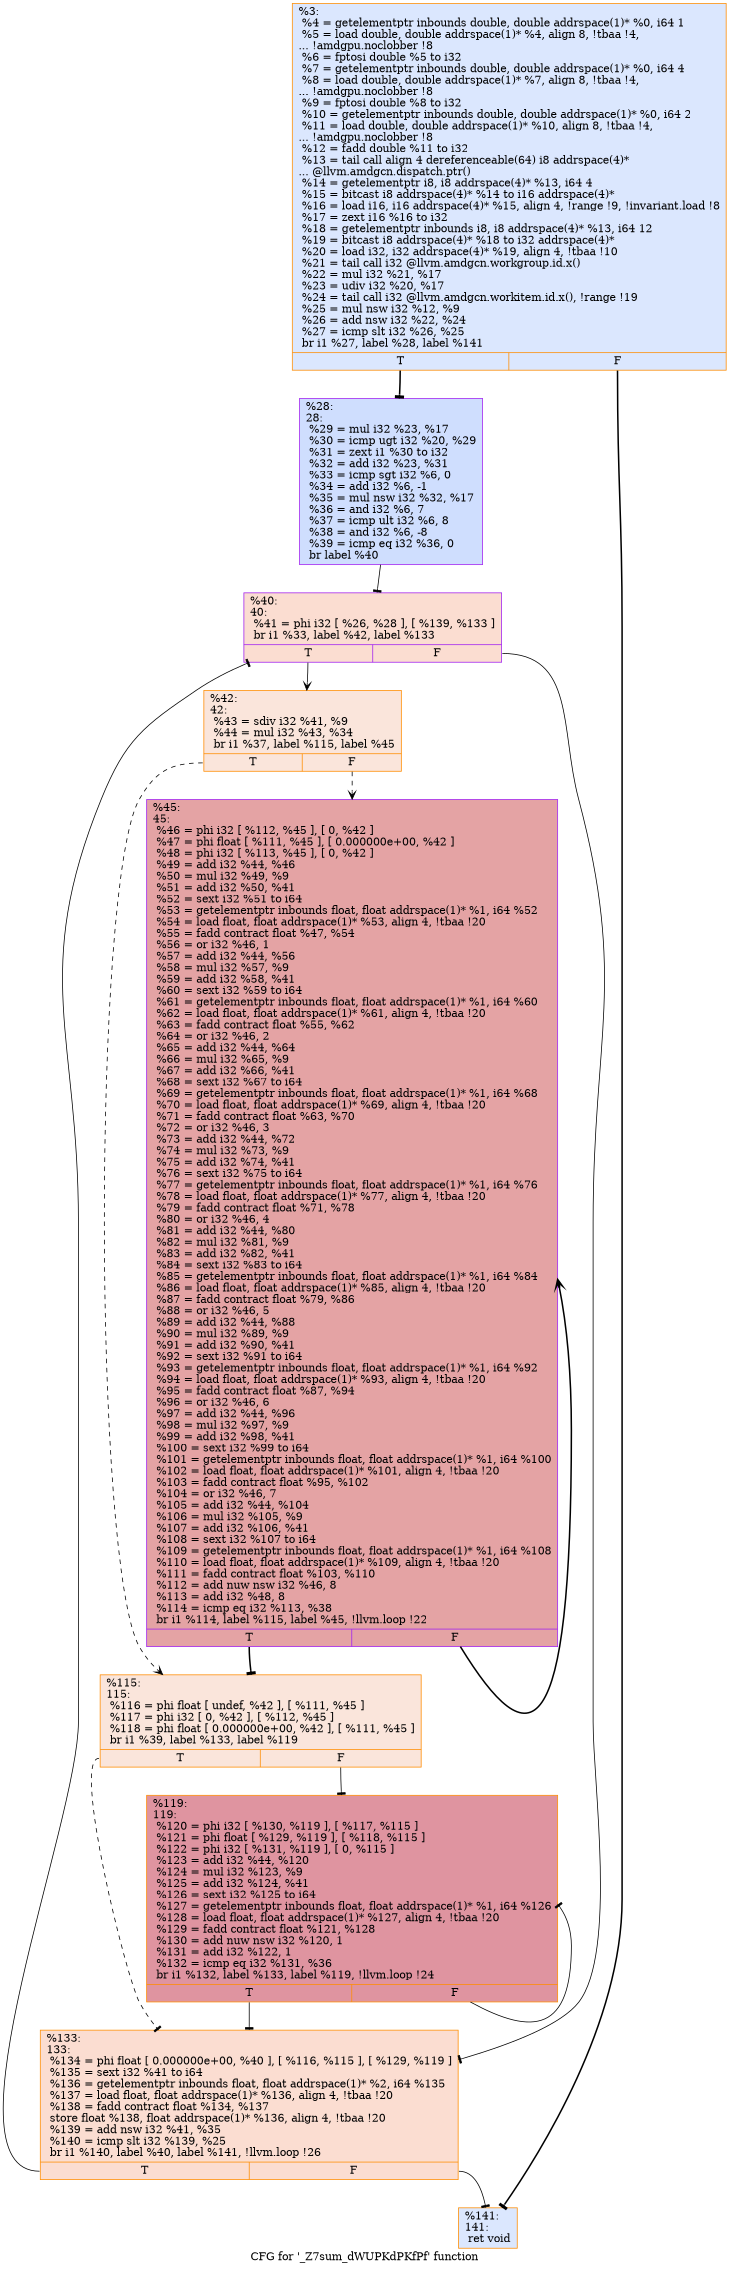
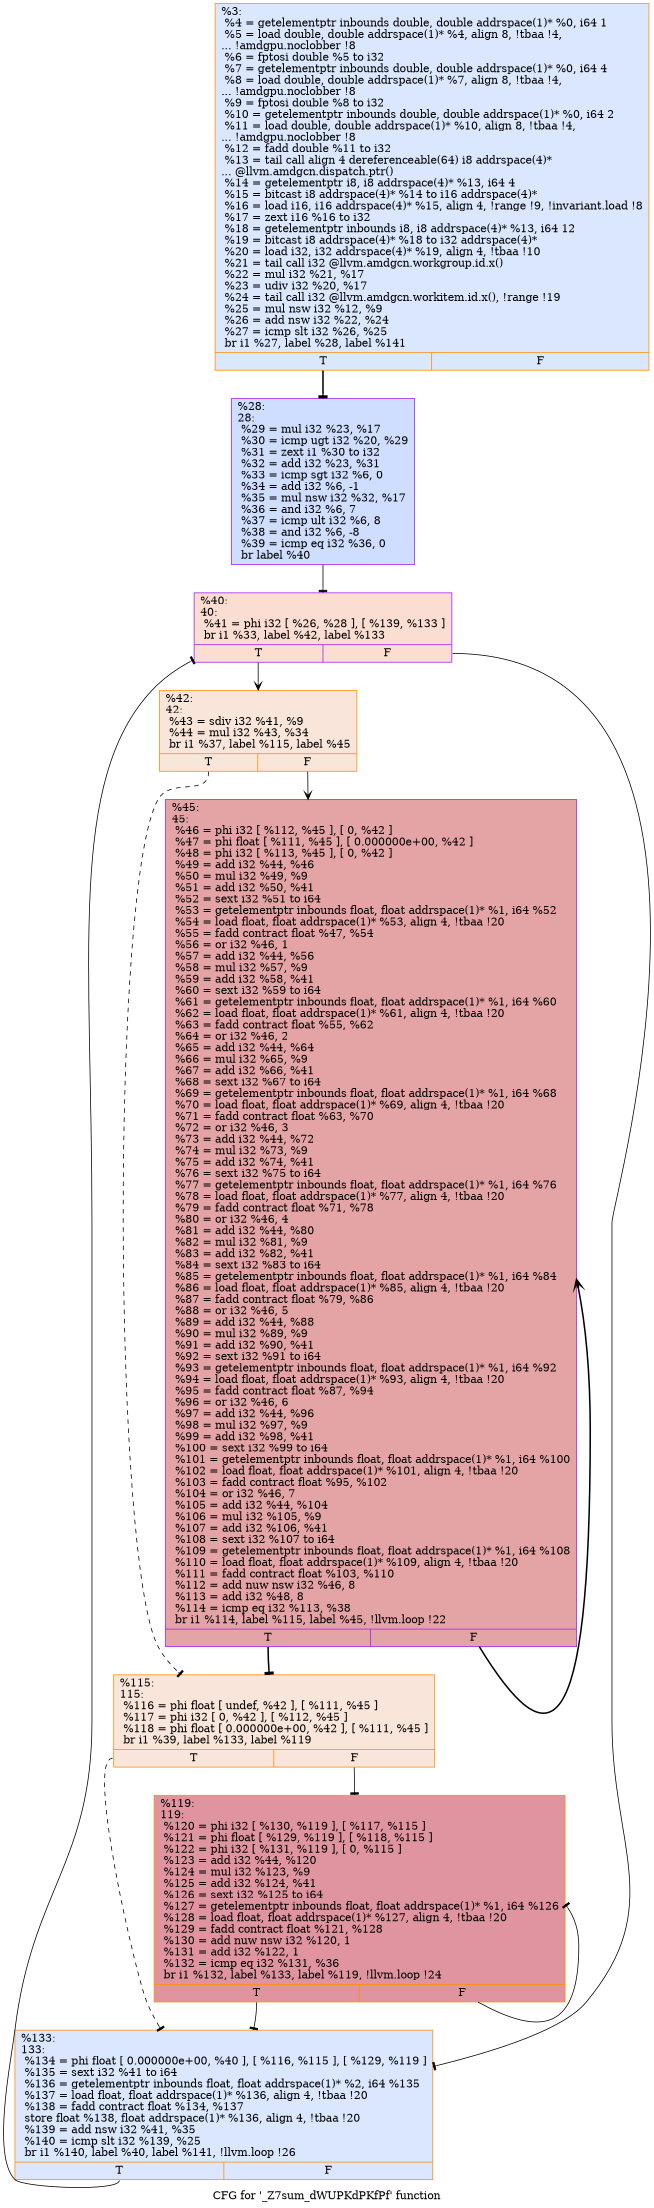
(352, 782) -> (308, 782)
(105, 1198) -> (123, 1208)
(249, 2105) -> (224, 2105)
(488, 2228) -> none
